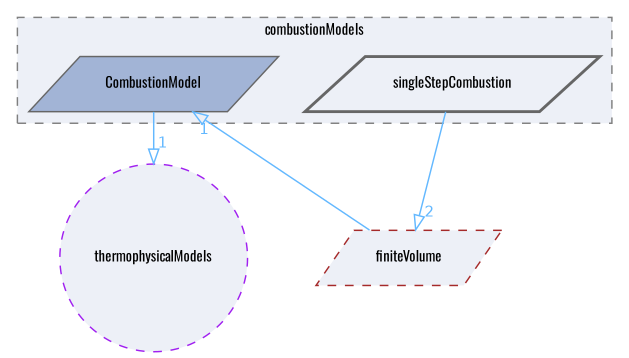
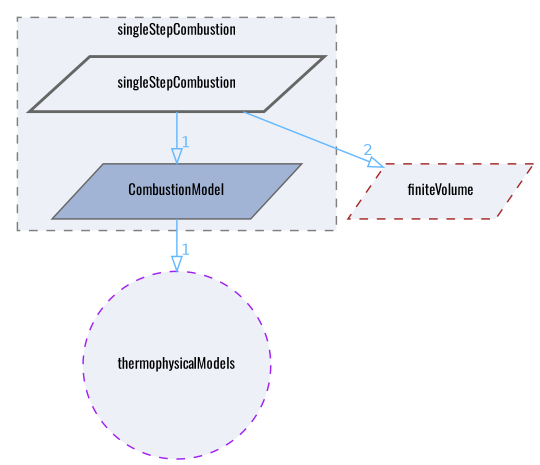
(315, 31) -> (177, 31)
(287, 175) -> (177, 130)
